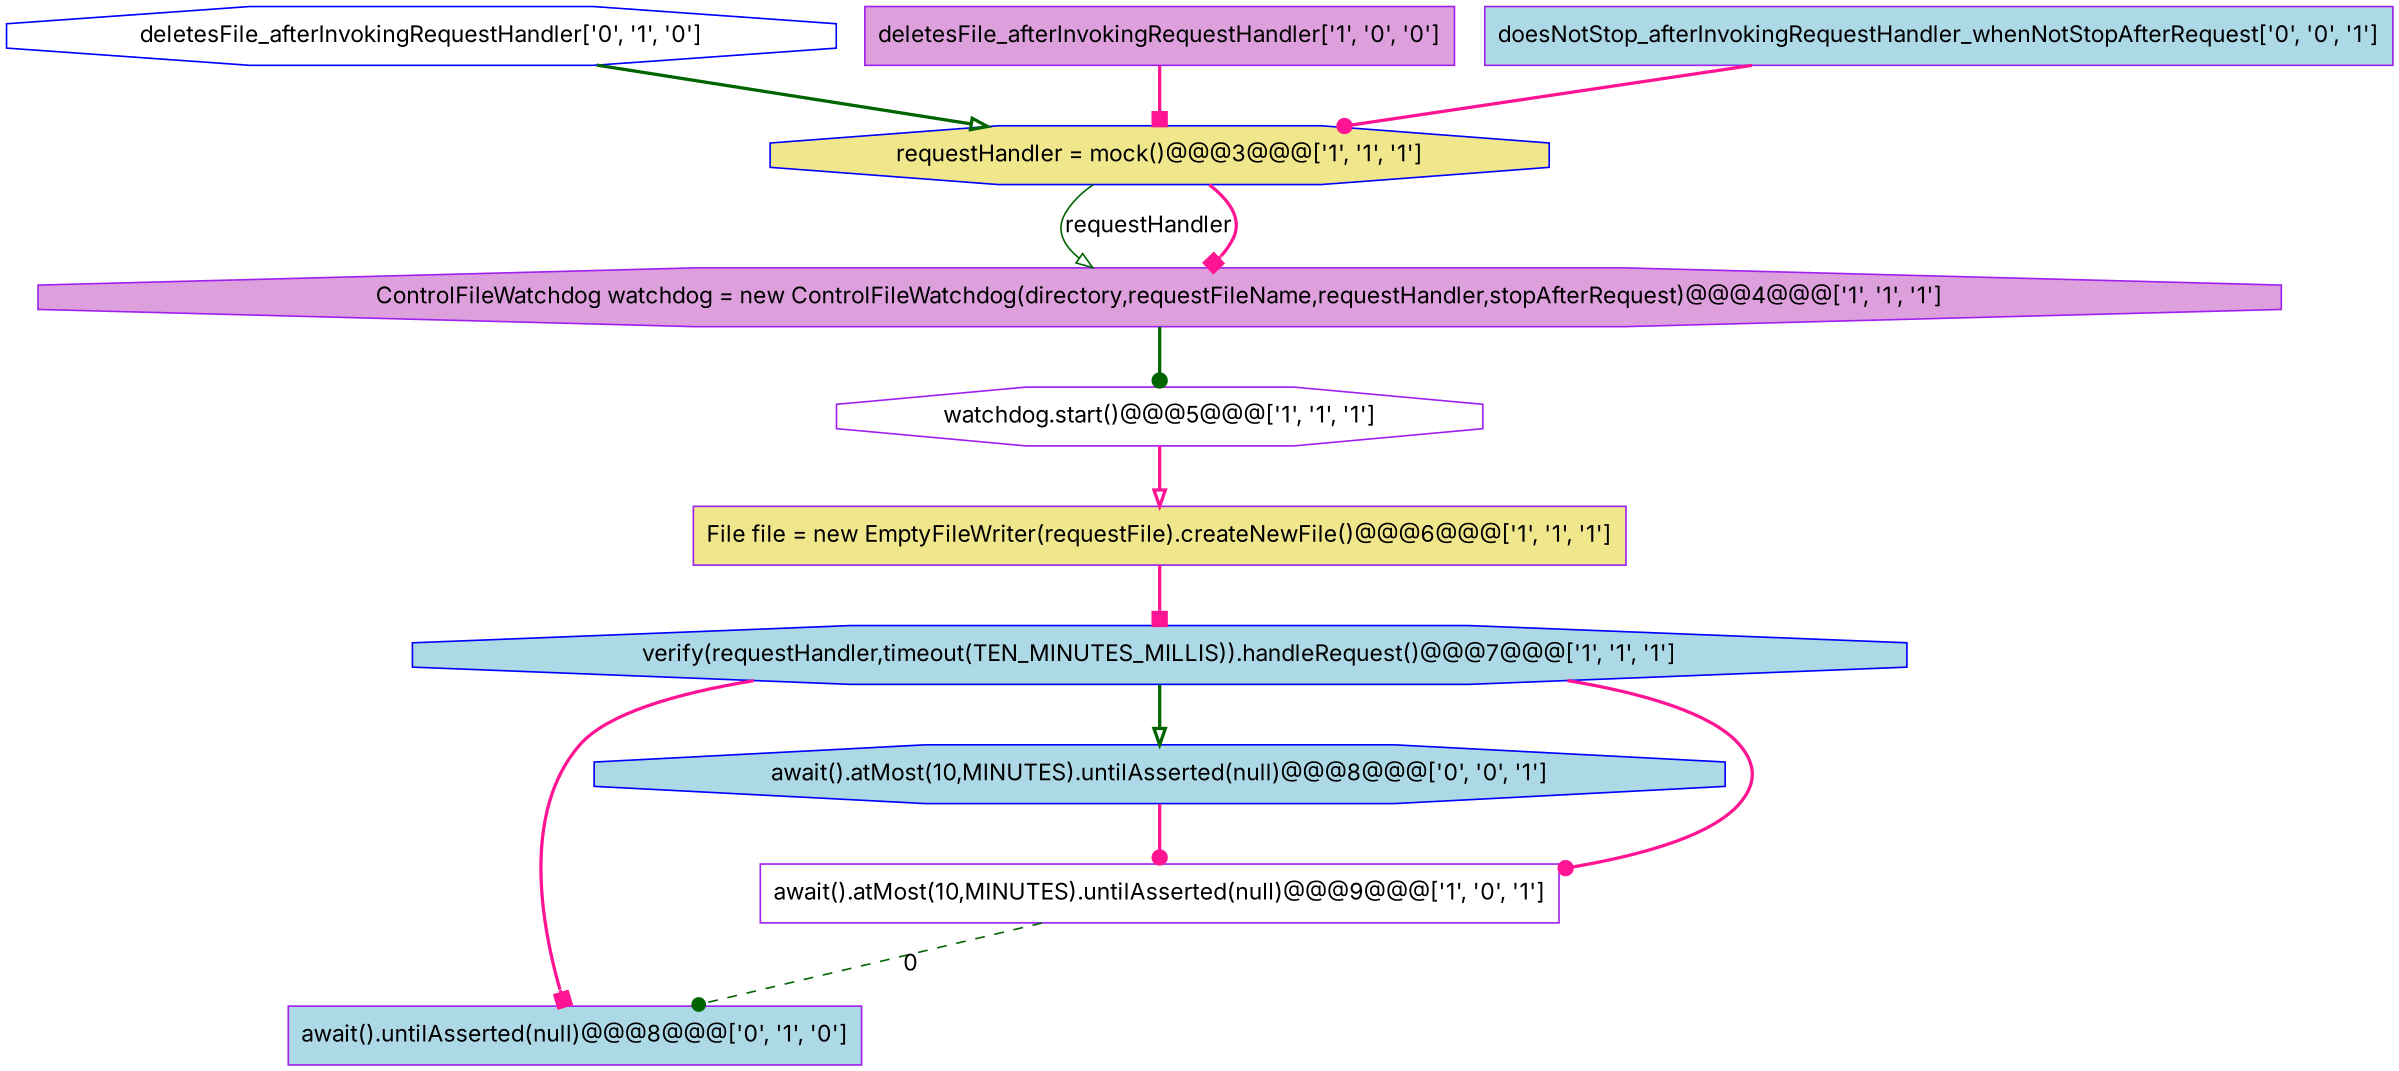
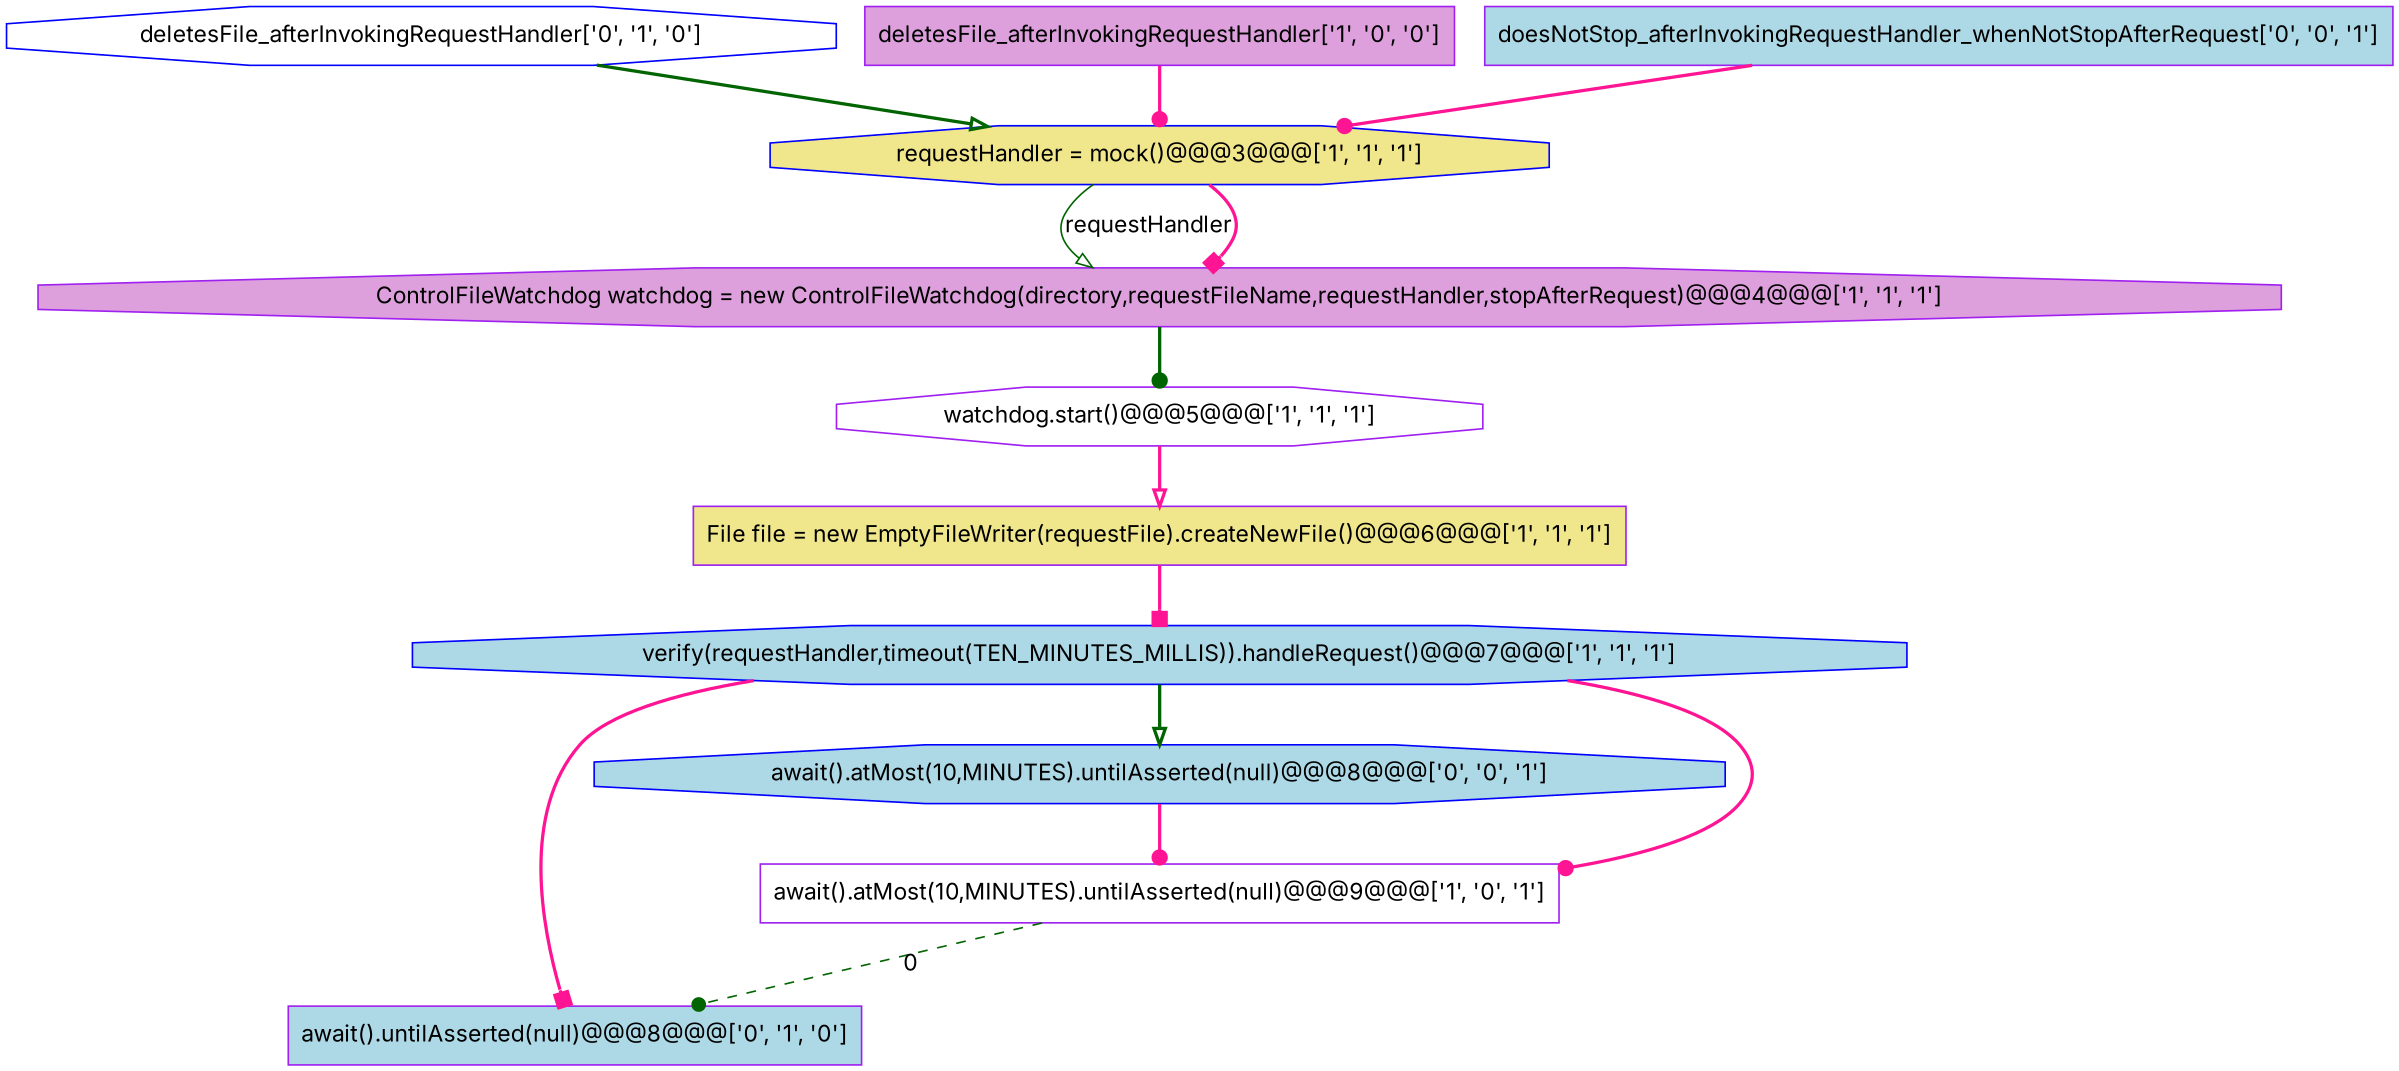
(1160, 89) -> (1160, 89)
